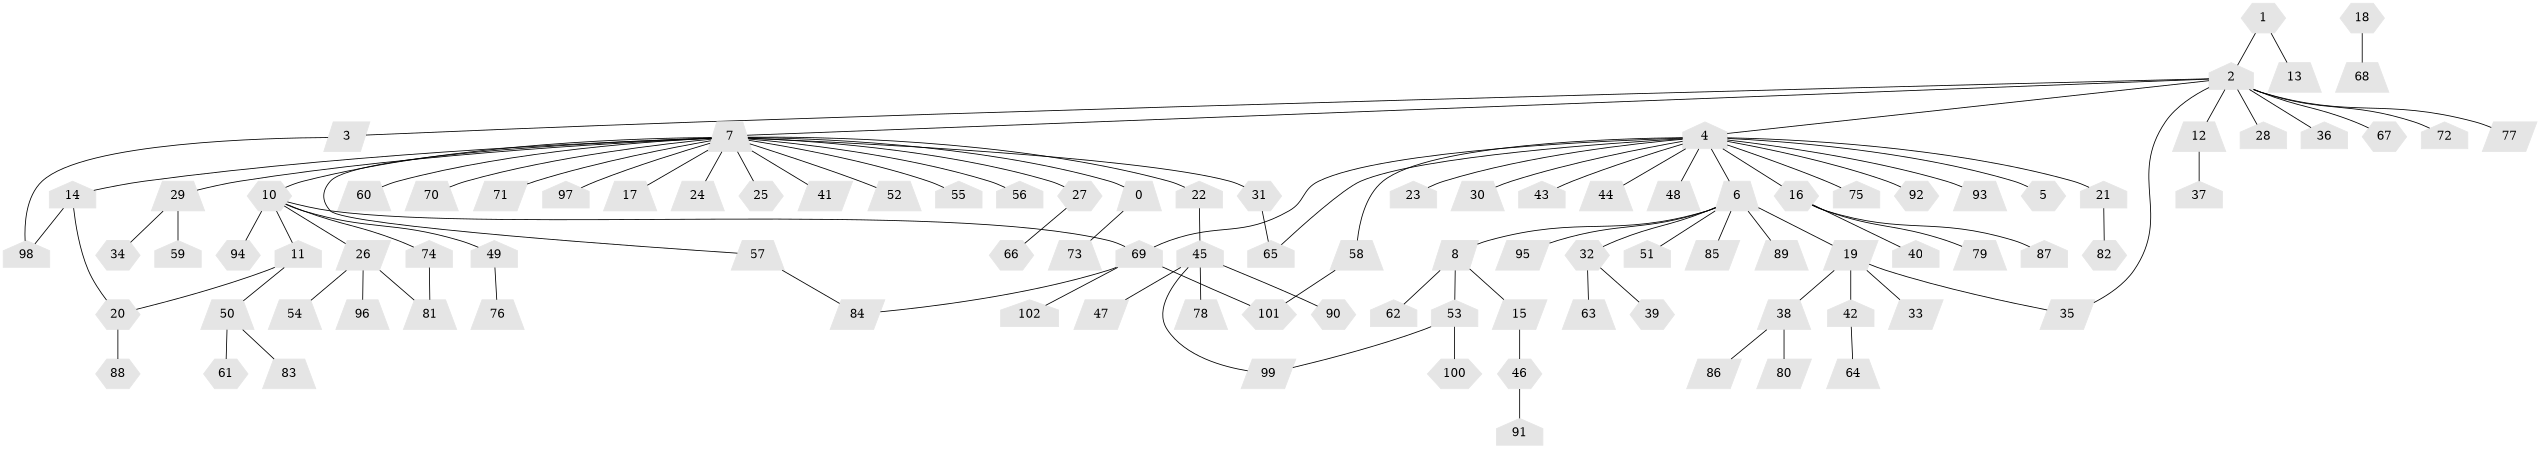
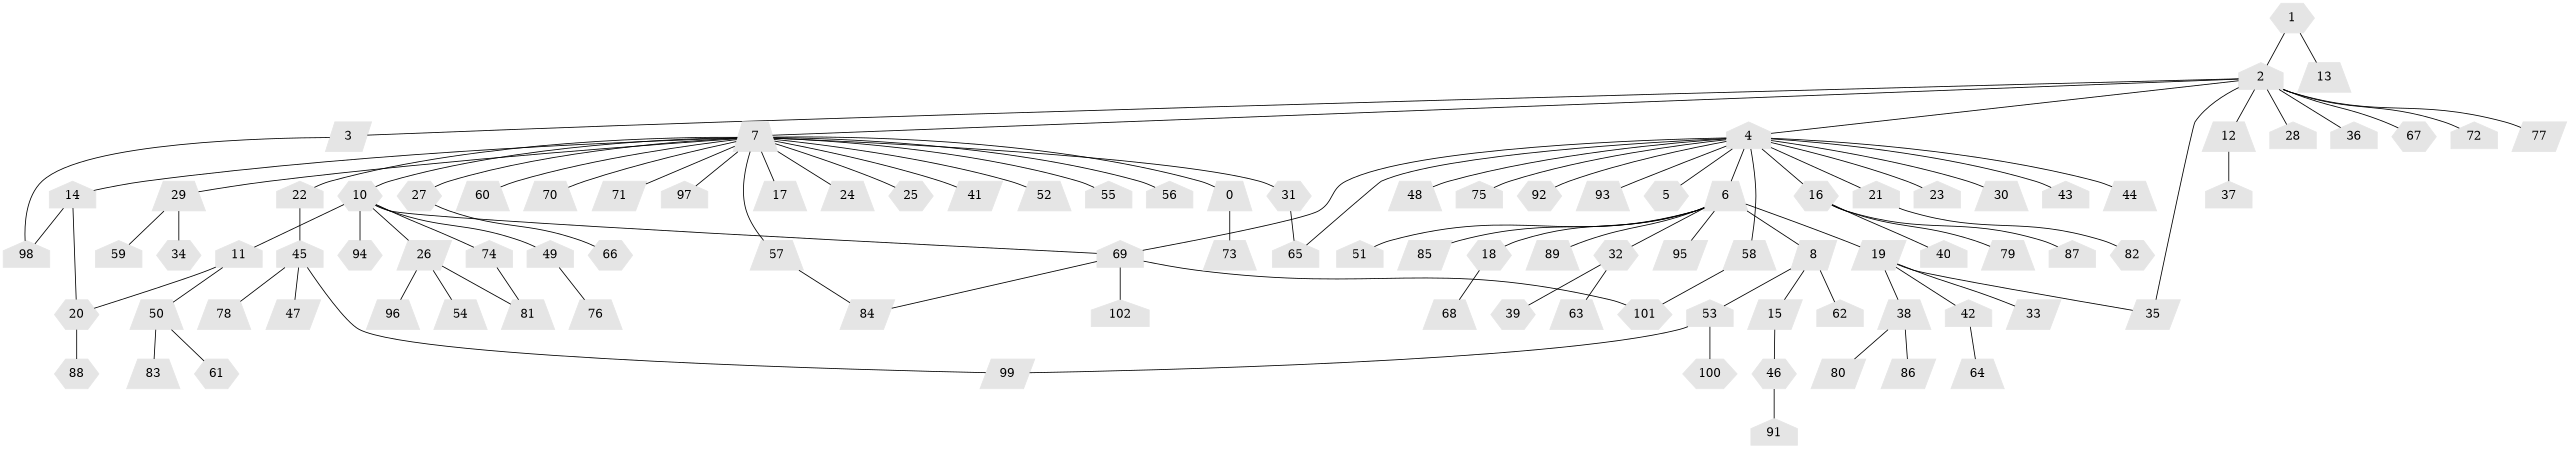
none -> (1604, 226)
(1334, 315) -> none
